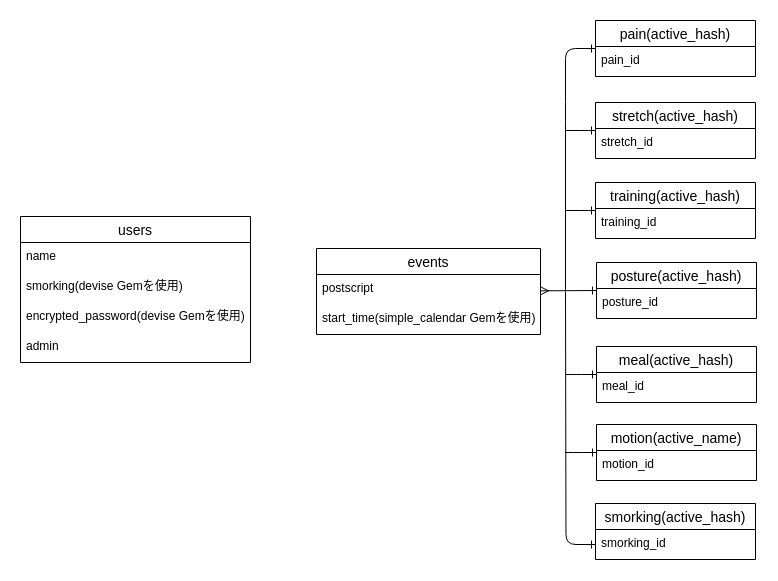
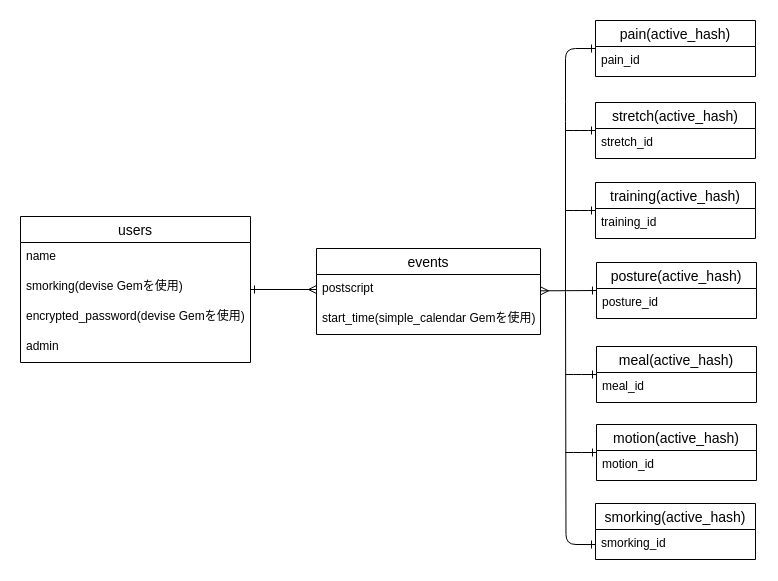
none -> (283, 290)
(676, 438) -> (676, 438)
